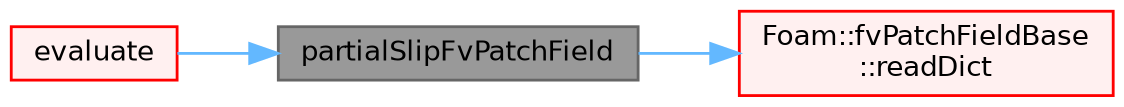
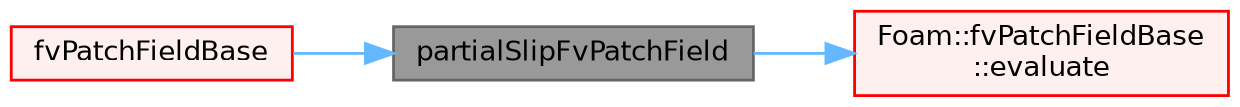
(94, 53) -> (152, 53)
(926, 53) -> (1042, 53)
